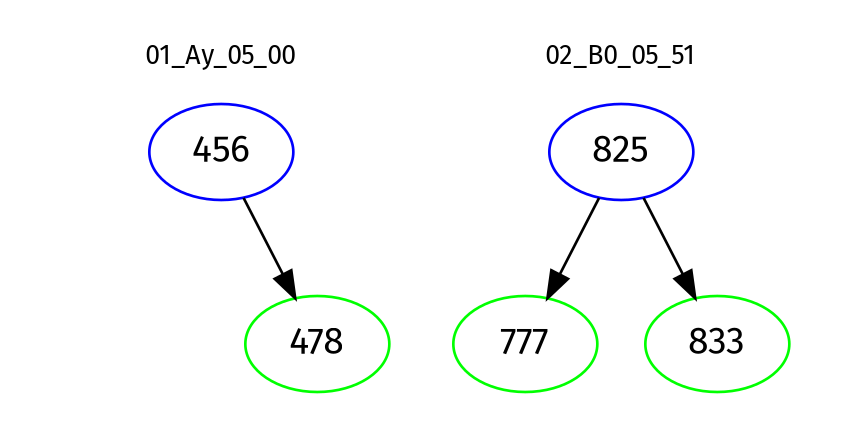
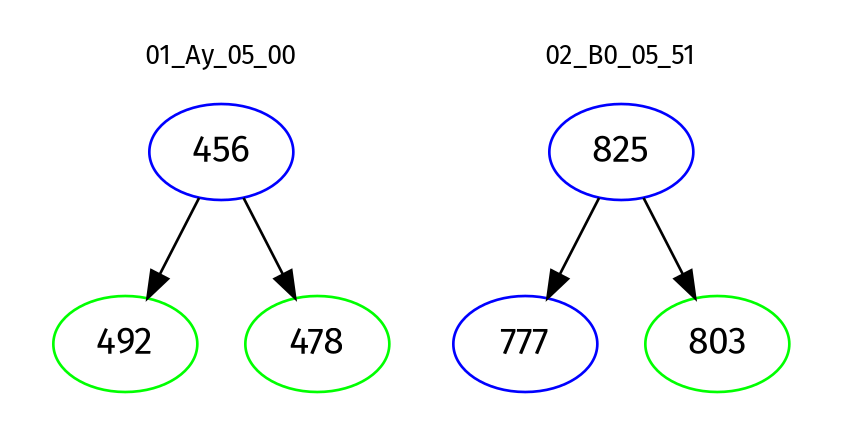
none -> (125, 344)
(525, 344) -> (525, 344)
(717, 344) -> (717, 344)
